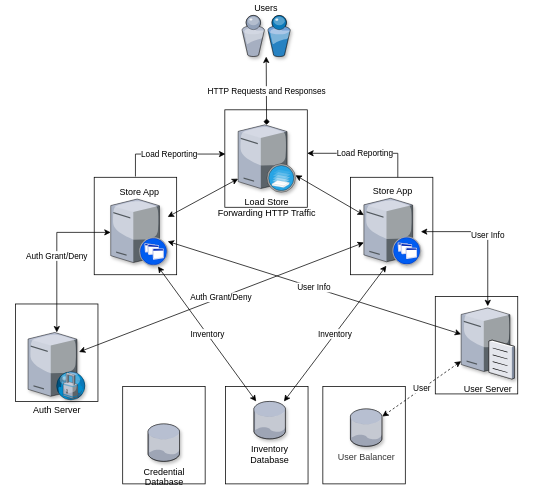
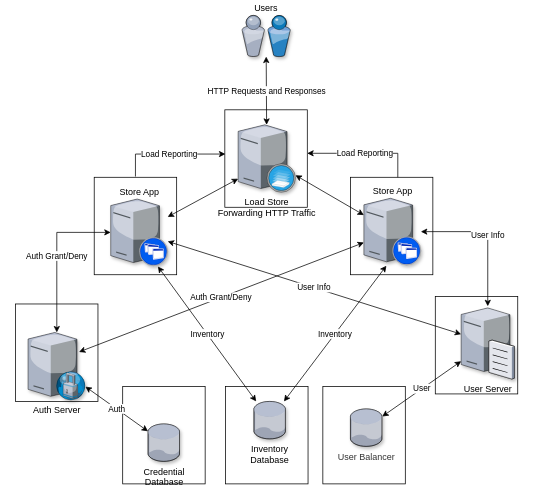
(267, 118) -> (267, 118)
(401, 404) -> (401, 404)
none -> (116, 409)
